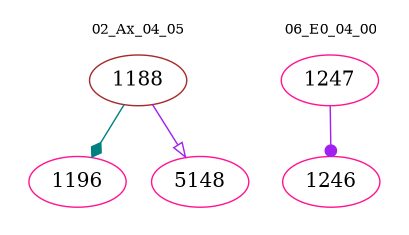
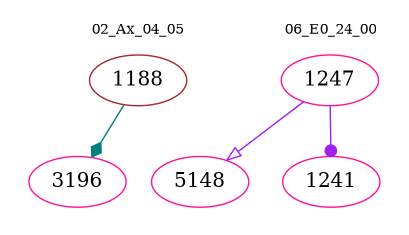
(331, 30) -> (331, 30)
(165, 125) -> (279, 120)
(78, 182) -> (78, 182)
(331, 182) -> (331, 182)
